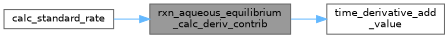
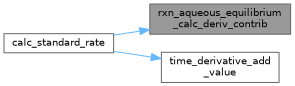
(304, 19) -> (132, 54)
